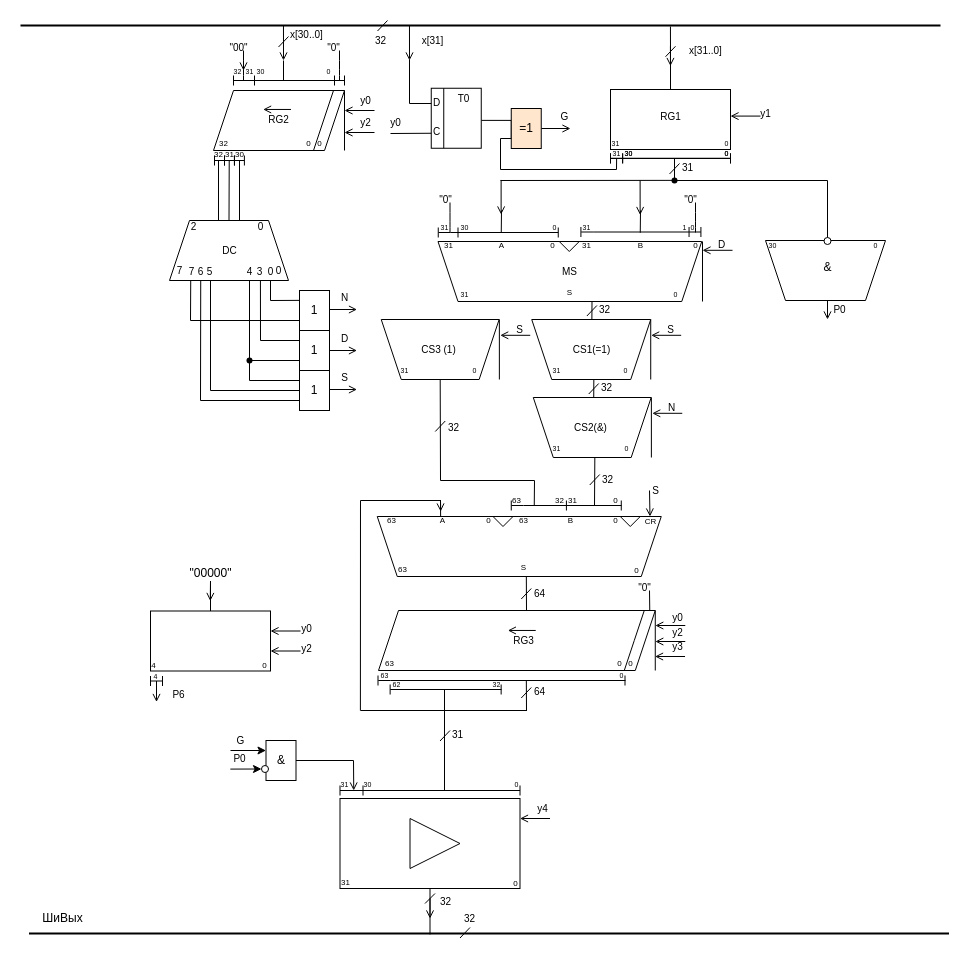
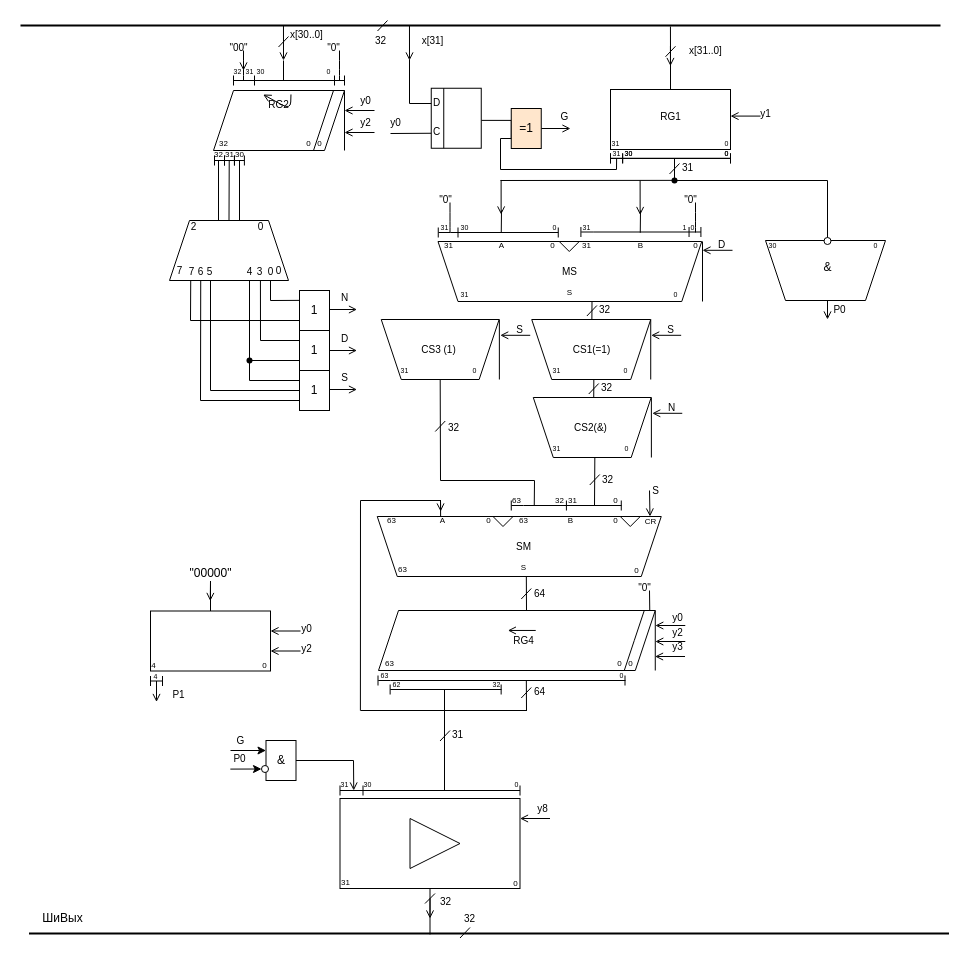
(464, 98) -> none
(279, 120) -> (279, 105)
(230, 251) -> none
none -> (523, 547)
(524, 641) -> (524, 641)
(179, 695) -> (179, 695)
(543, 809) -> (543, 809)
